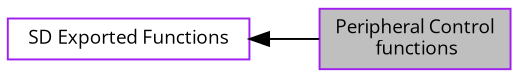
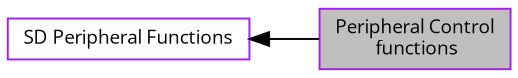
(129, 39) -> (129, 39)
